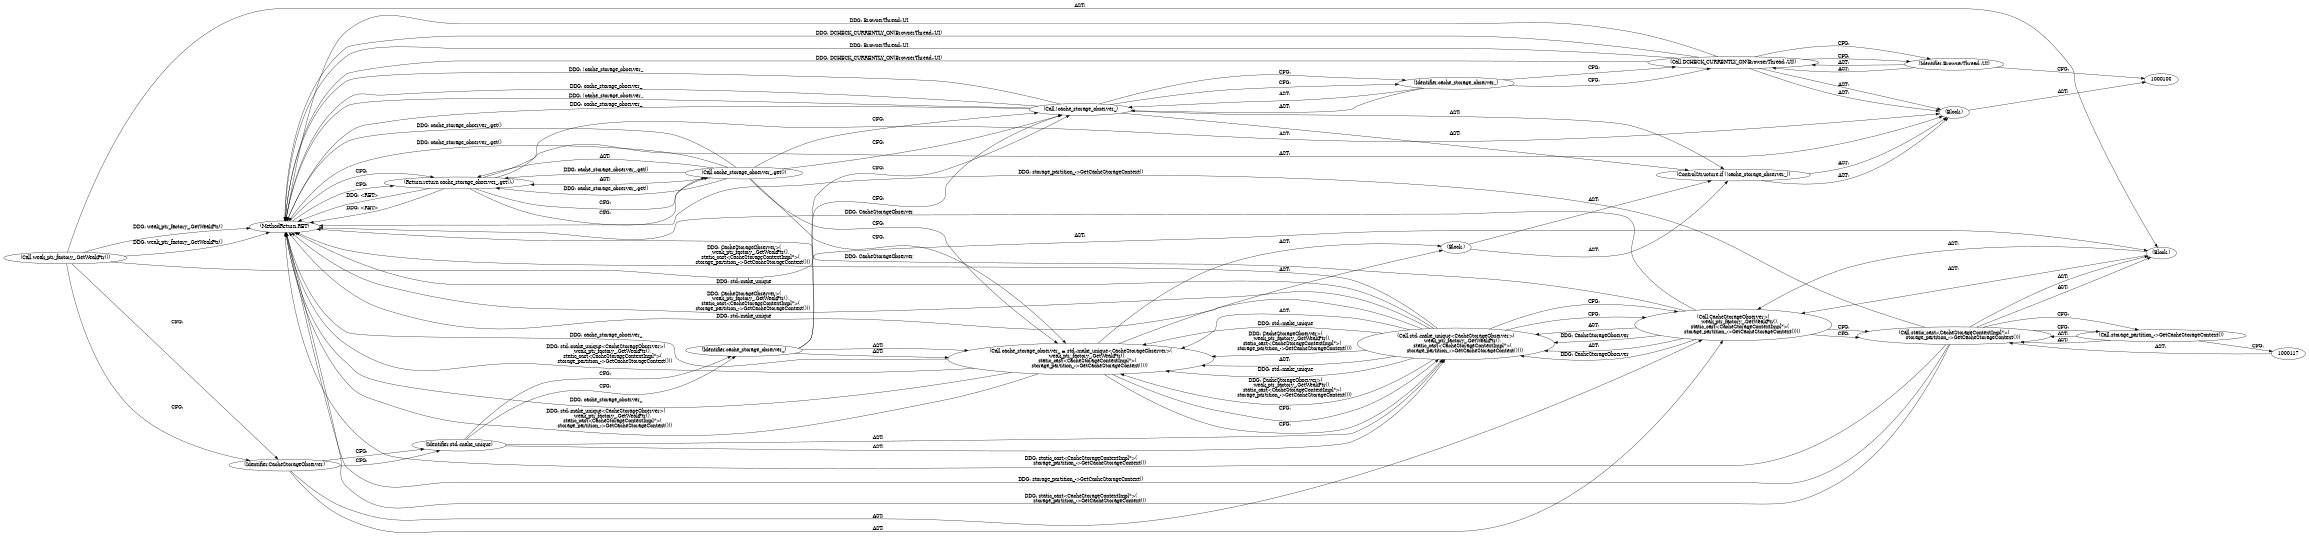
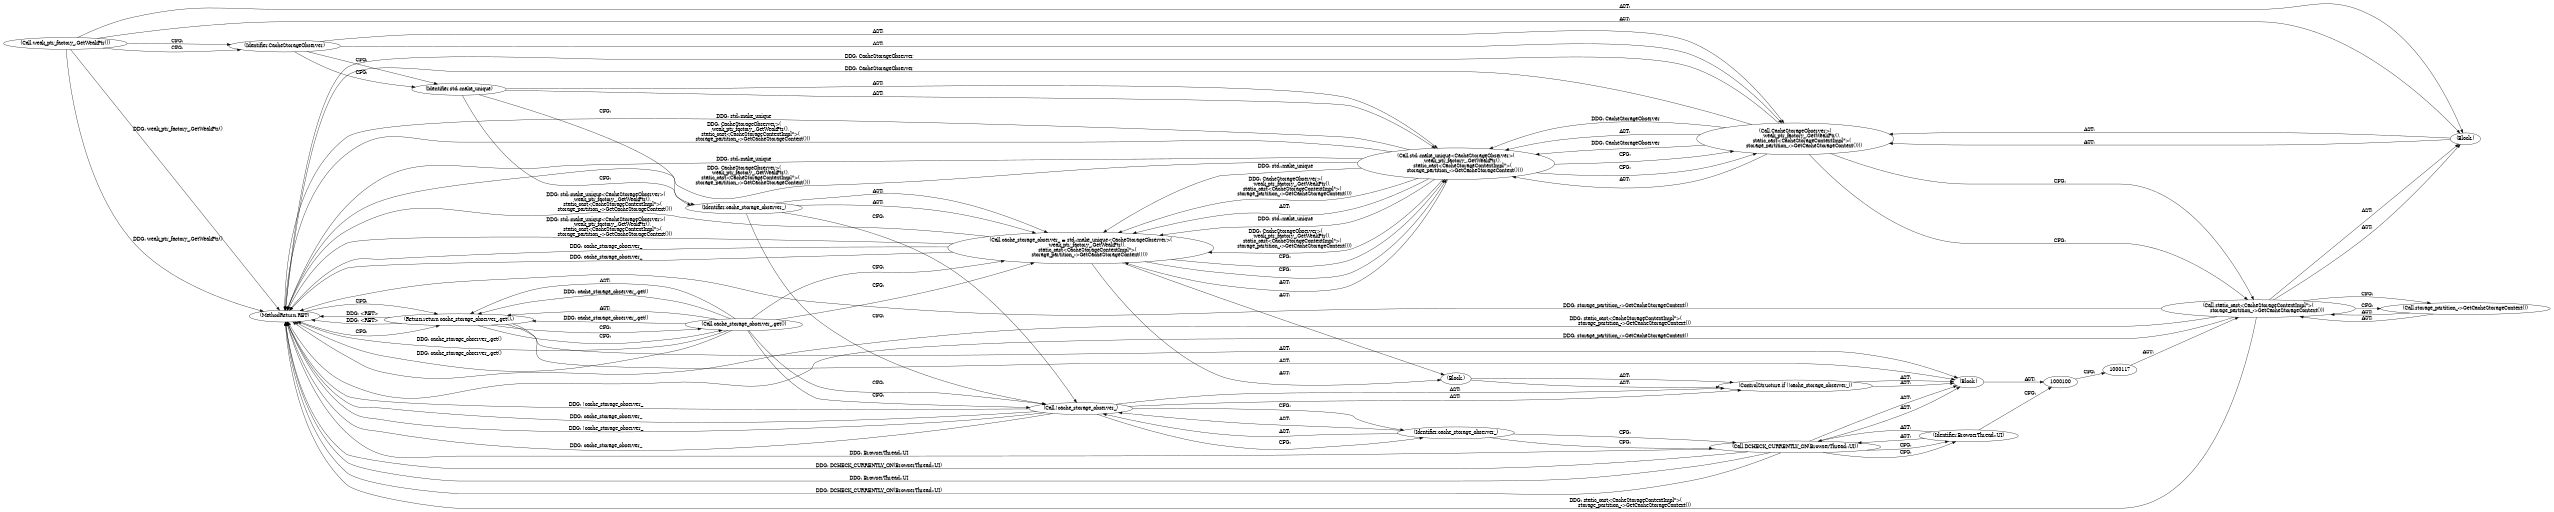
(2234, 346) -> (2089, 376)
